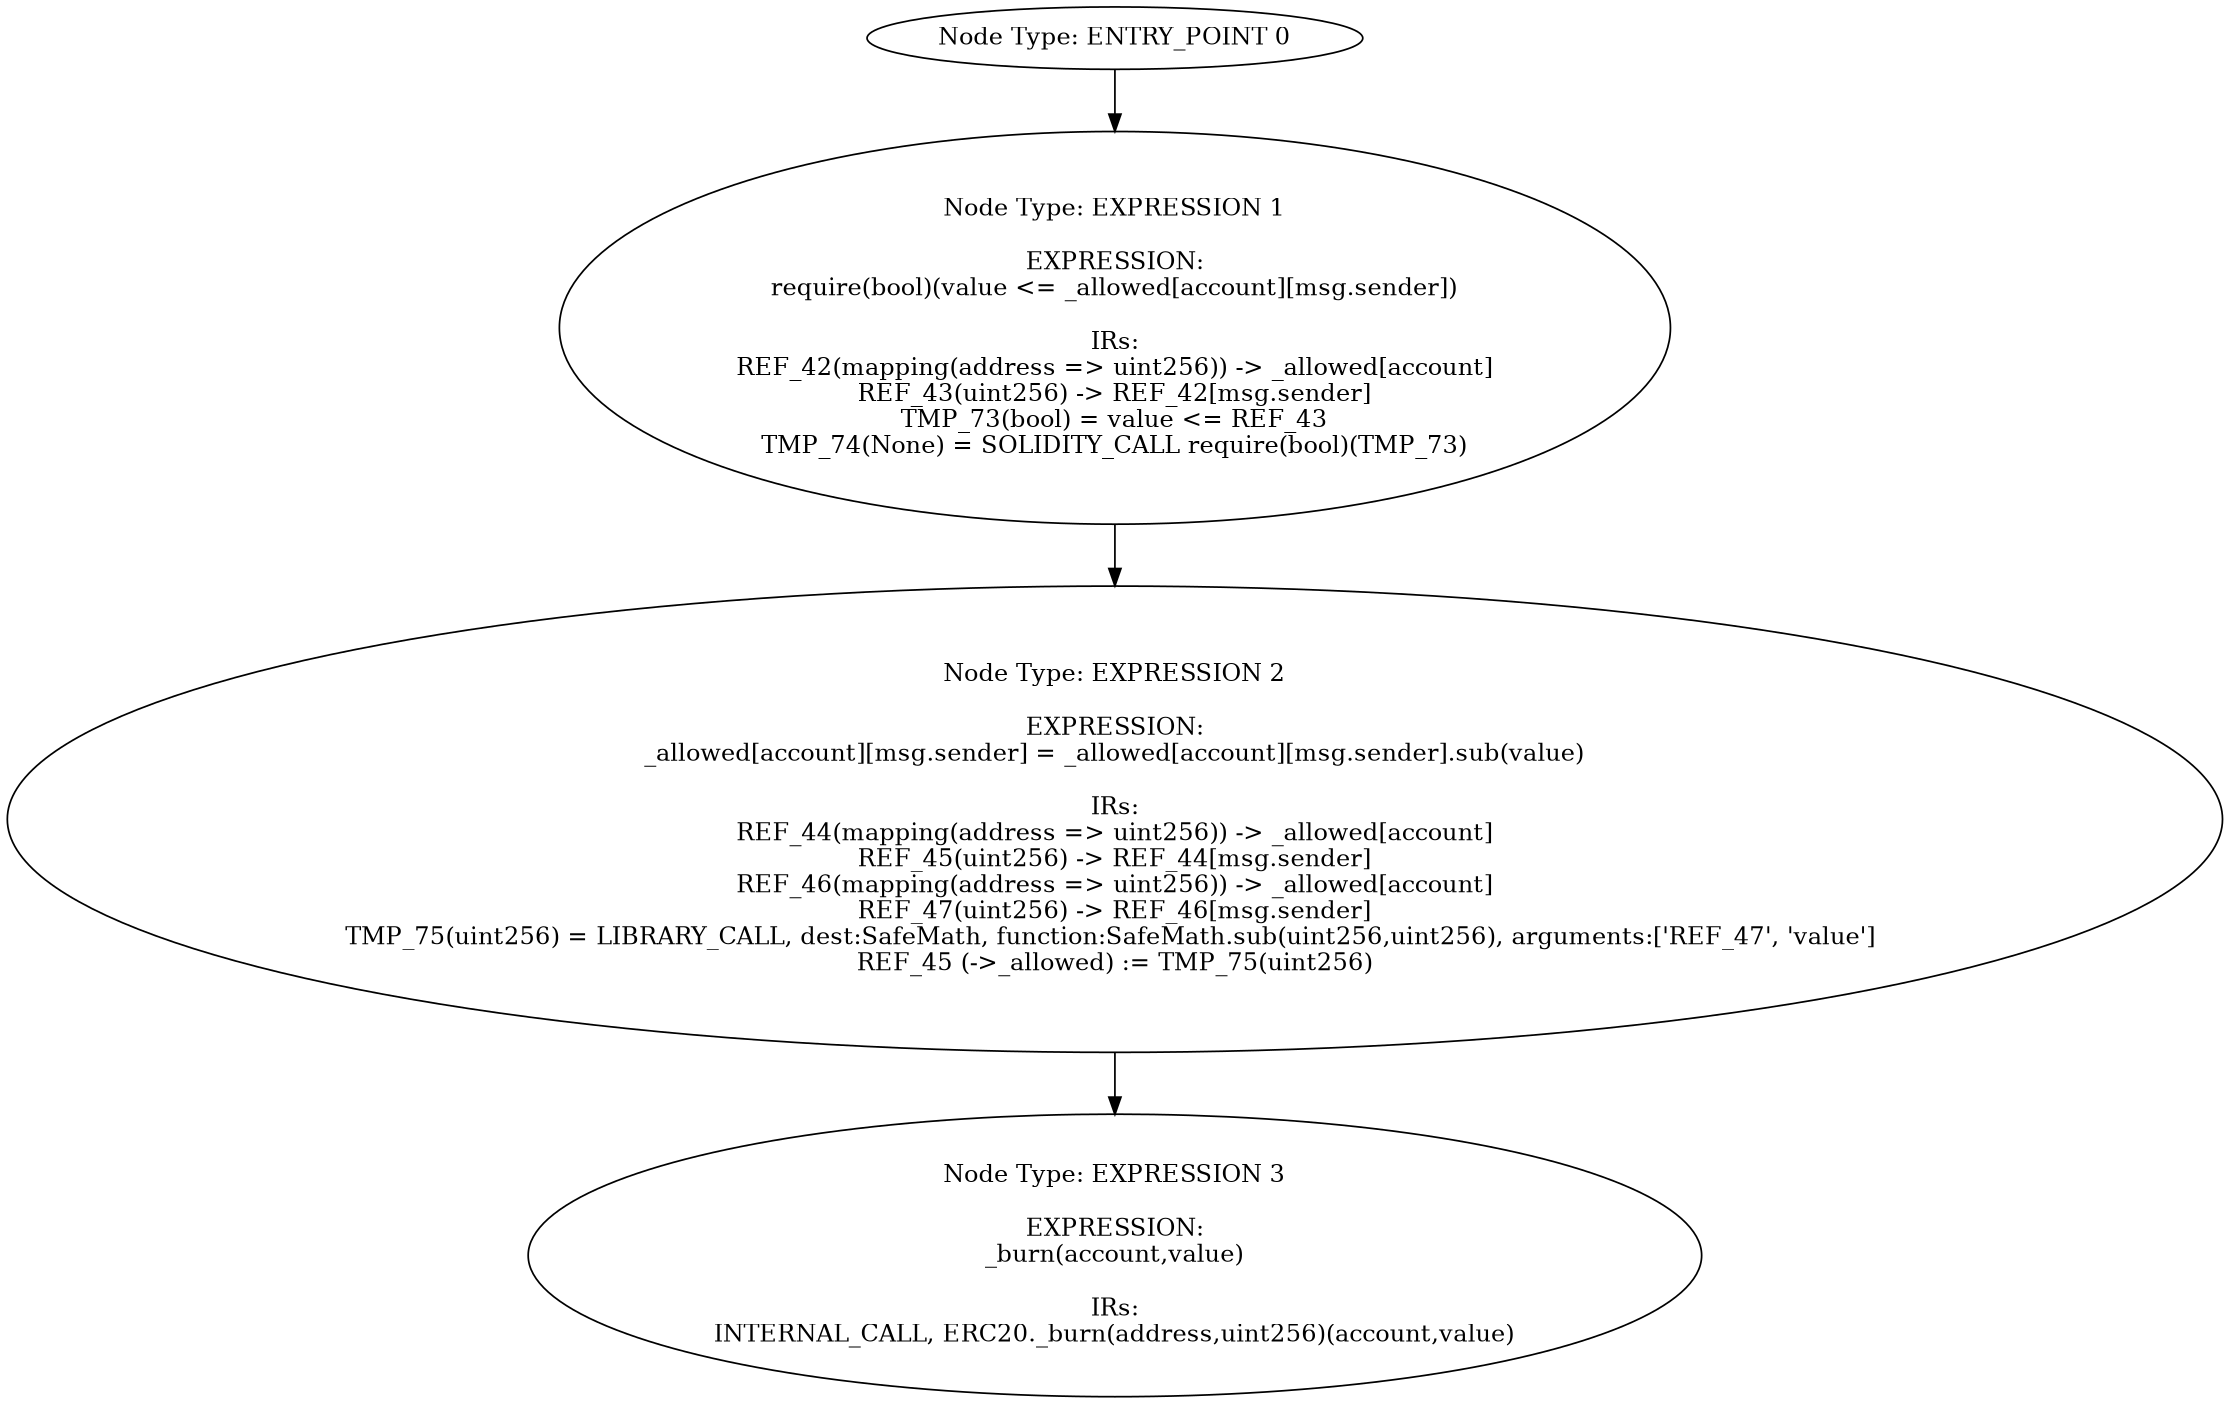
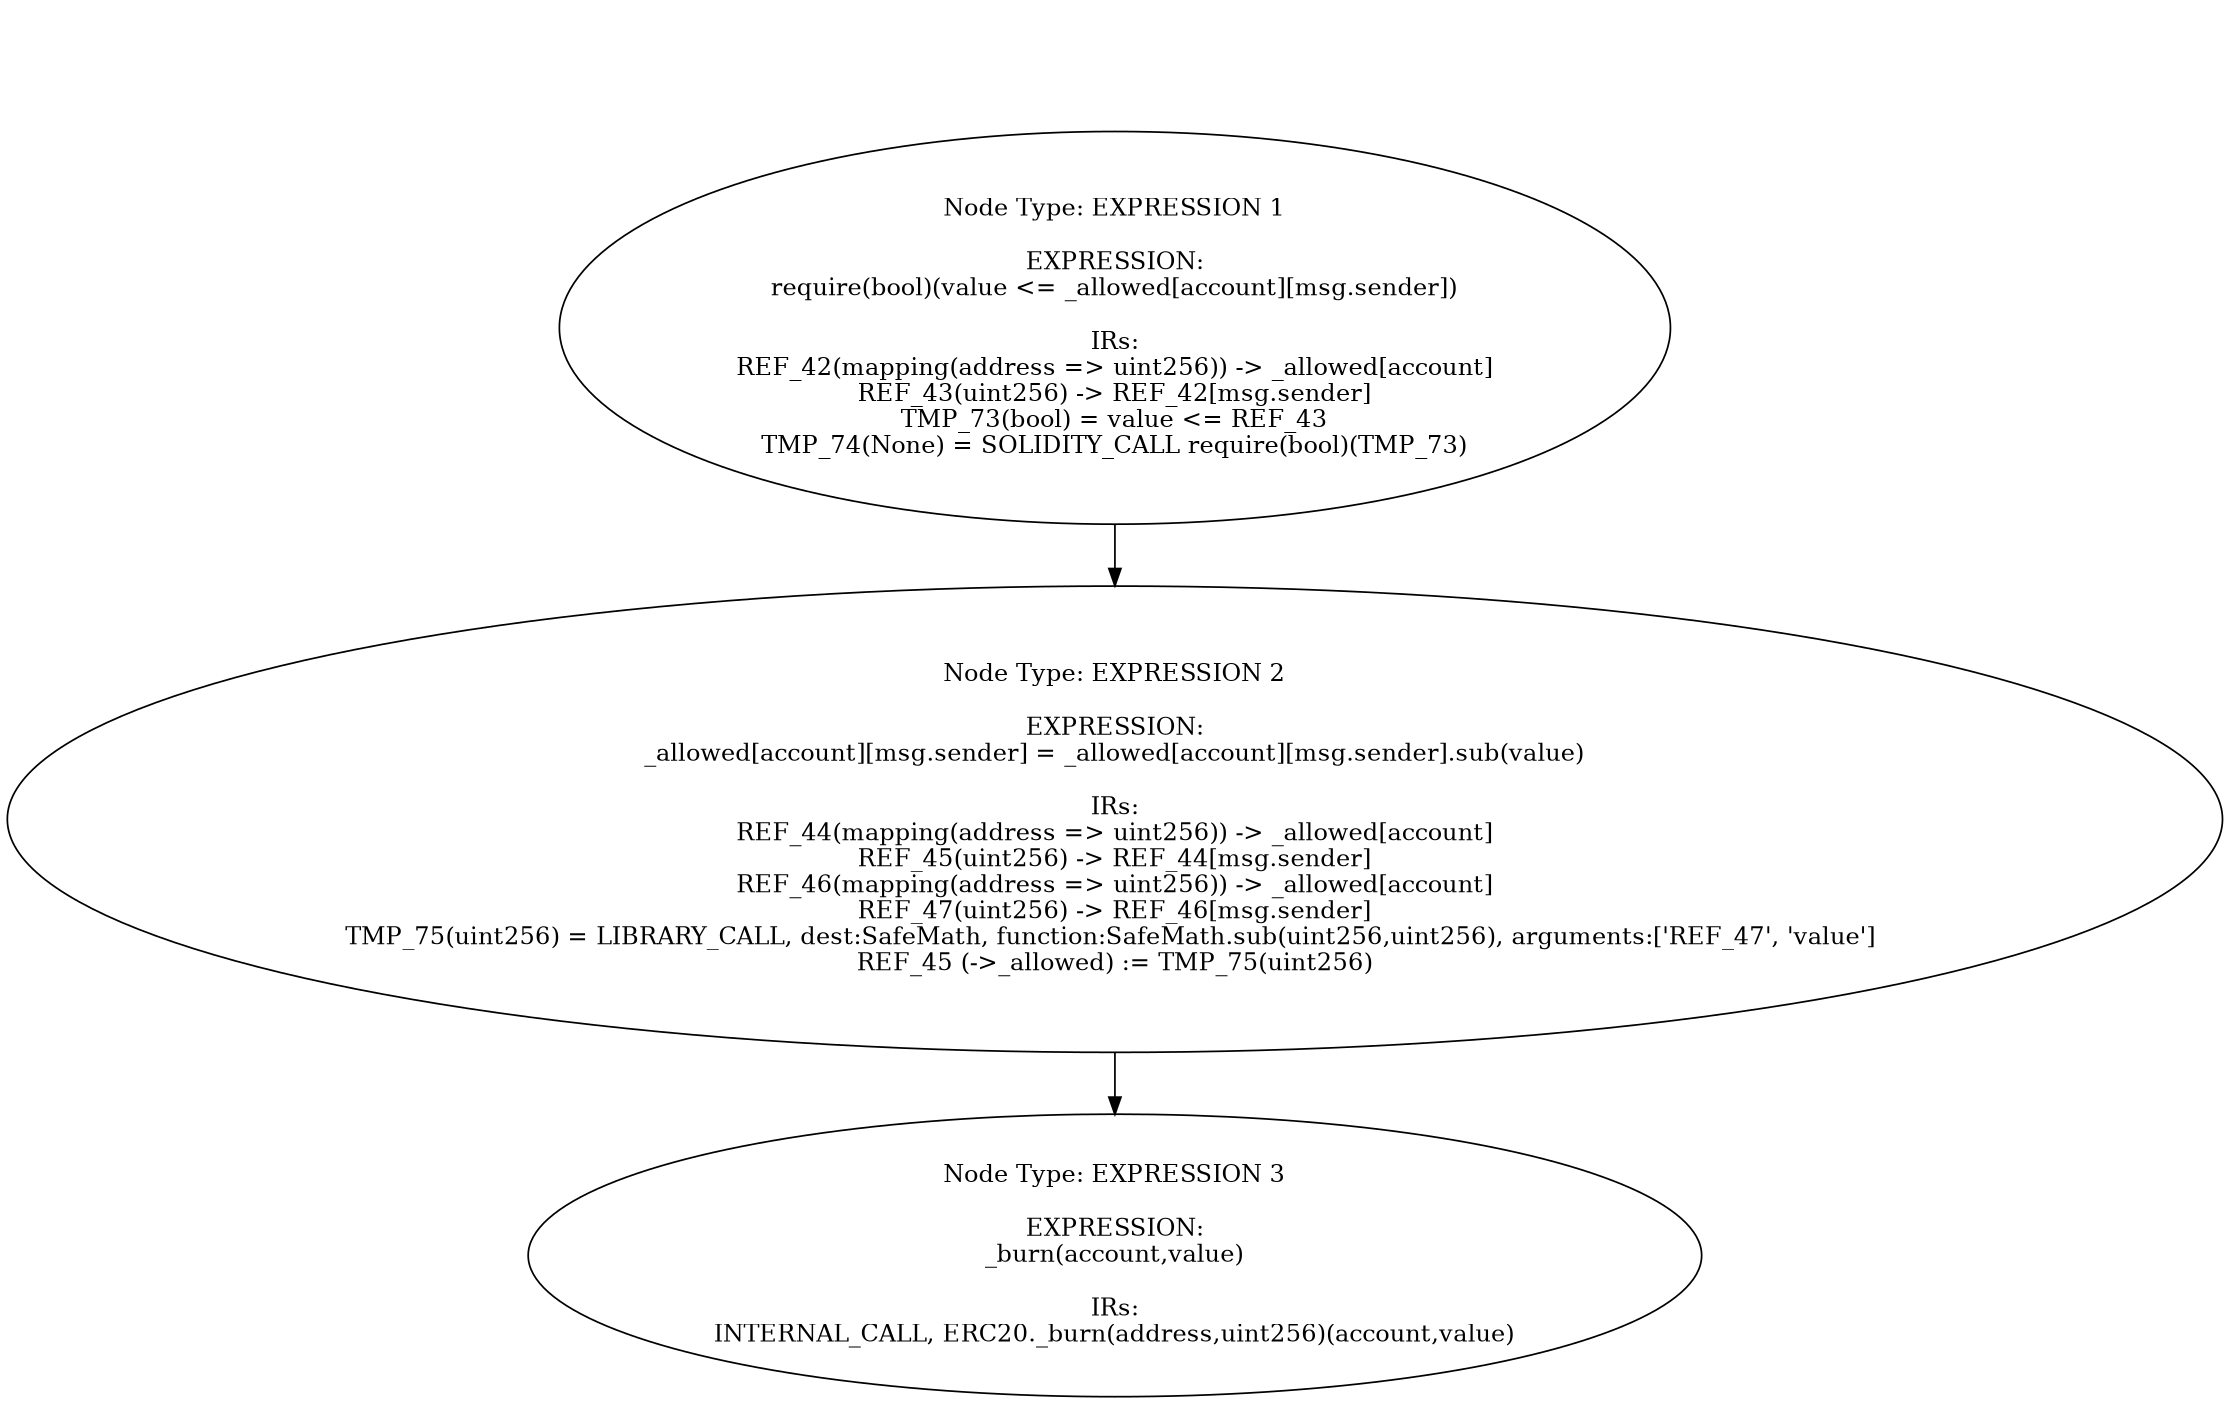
(1115, 38) -> none
